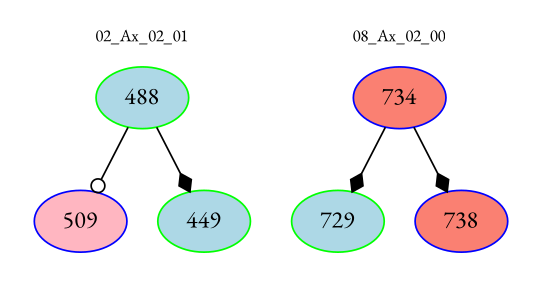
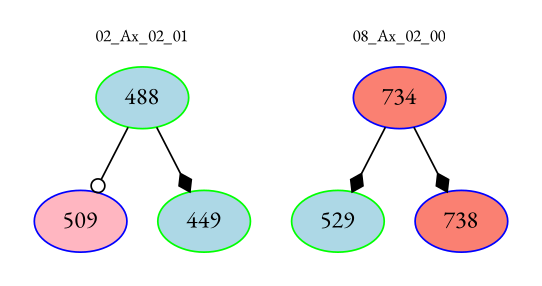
(338, 221) -> (338, 221)
